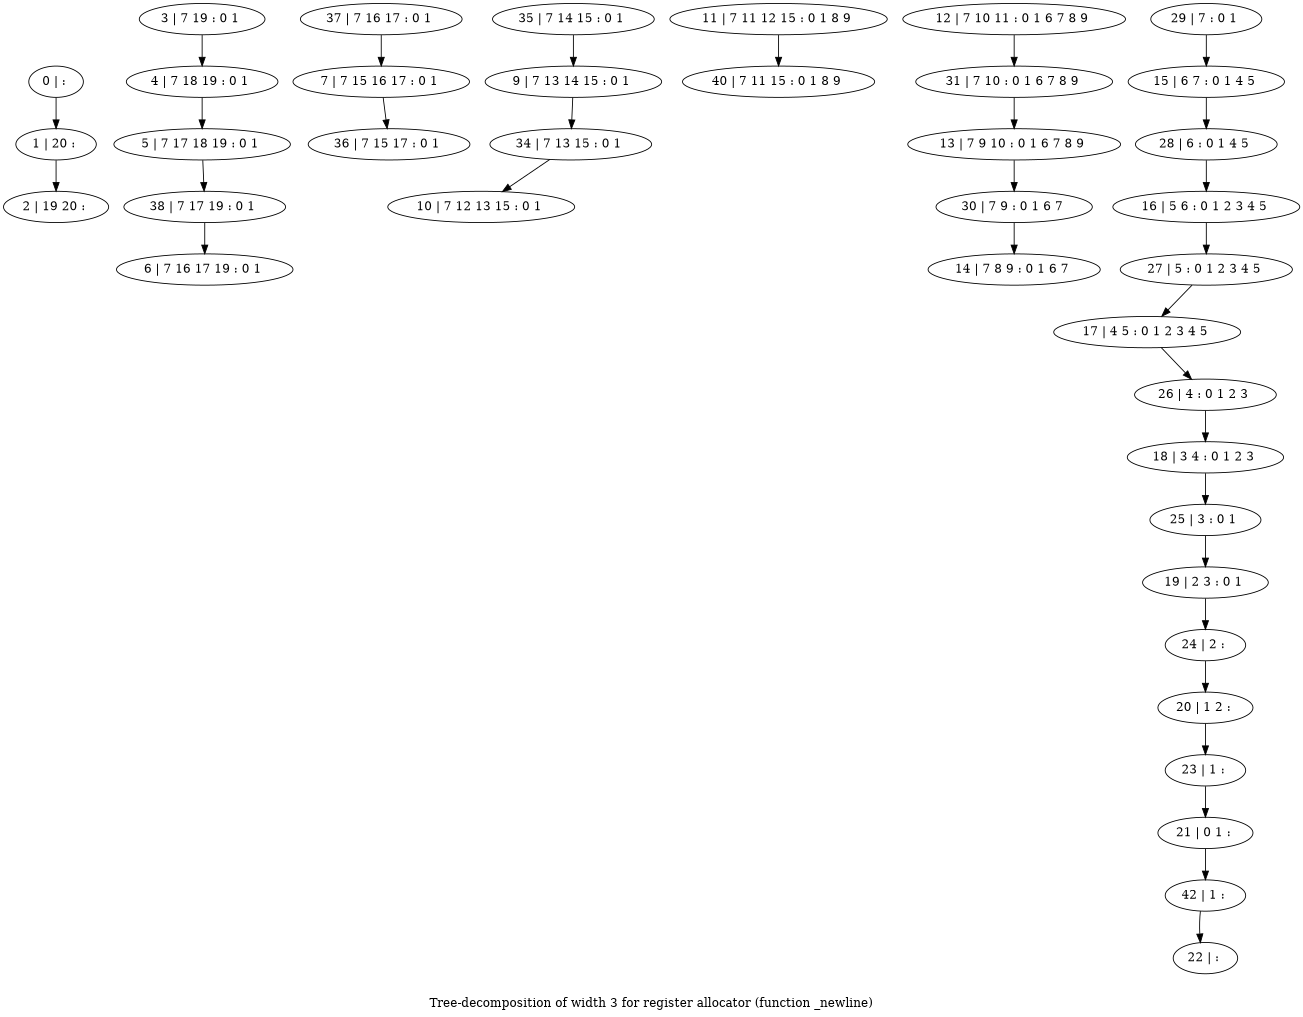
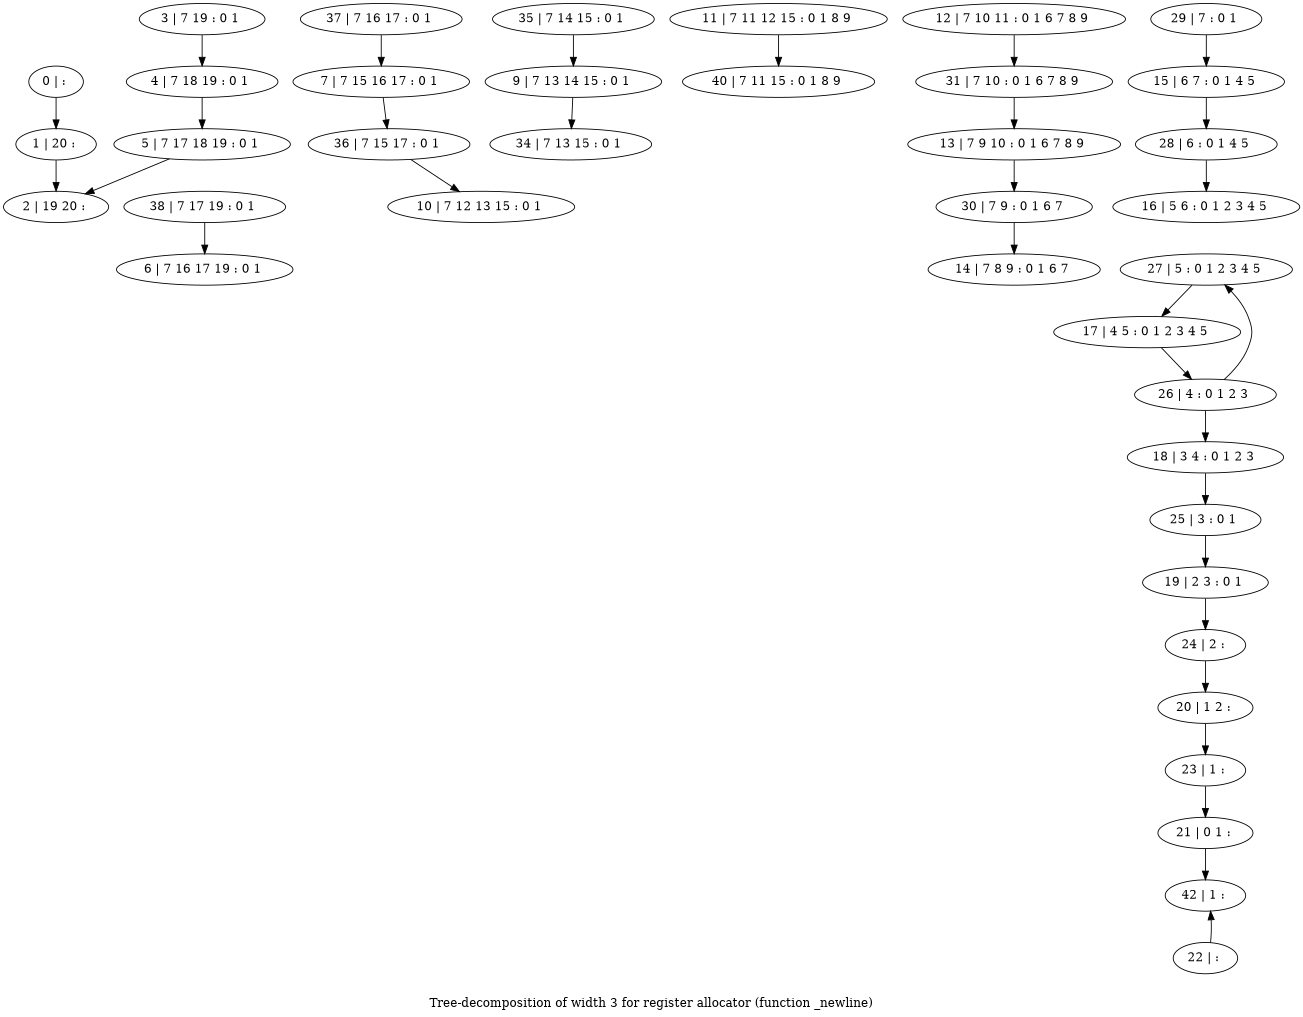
(203, 171) -> (131, 175)
(530, 173) -> (431, 173)
(1206, 234) -> (1251, 337)
(1200, 922) -> (1211, 931)
